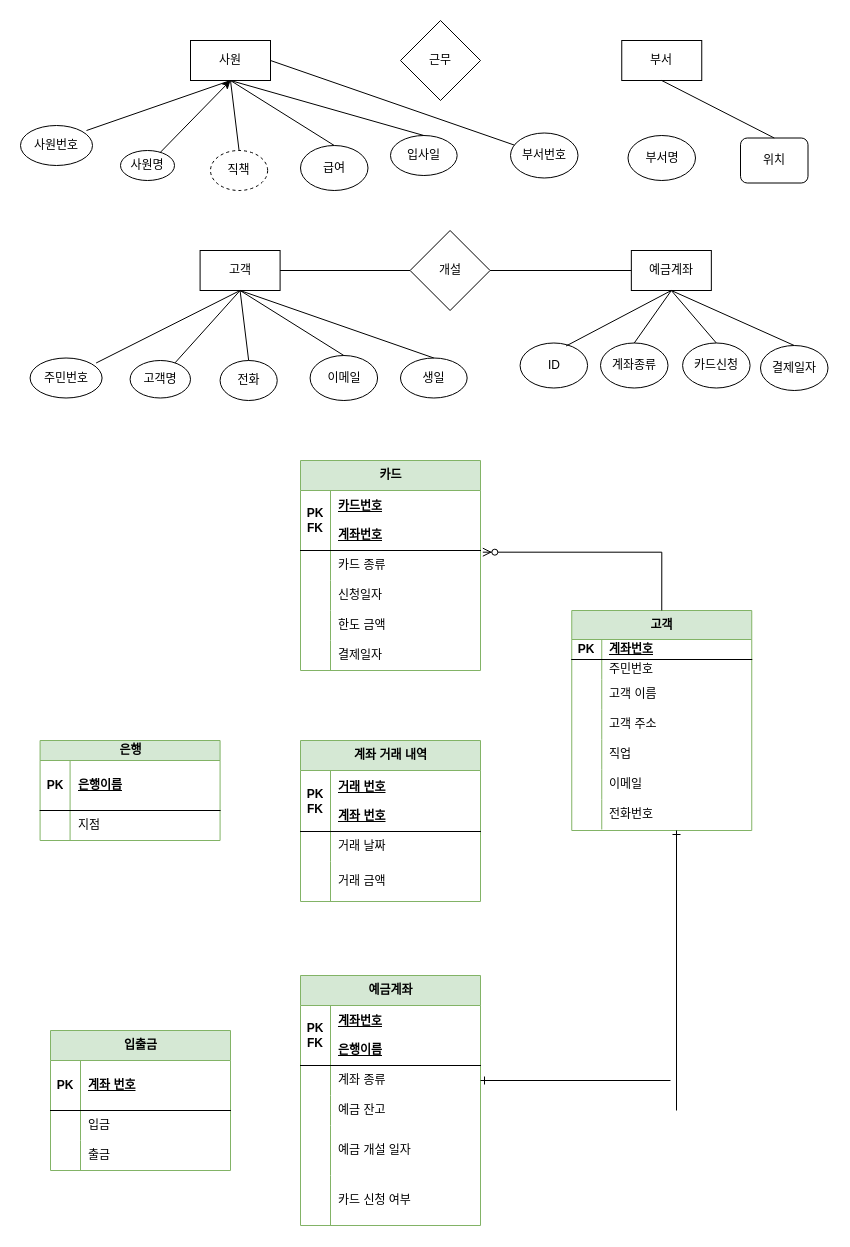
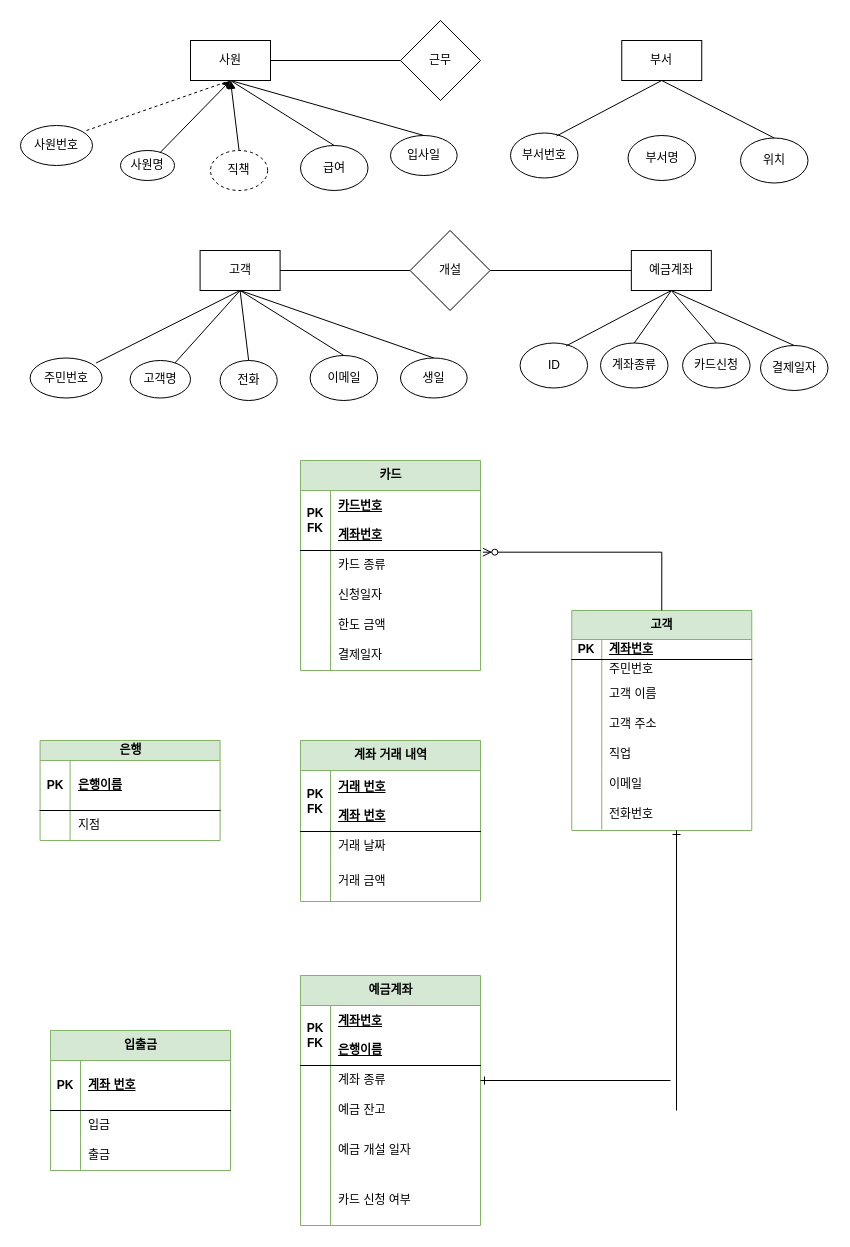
(231, 88) -> (232, 90)
(392, 103) -> (336, 61)
(157, 106) -> (157, 106)
none -> (608, 109)
(774, 161) -> (774, 161)
